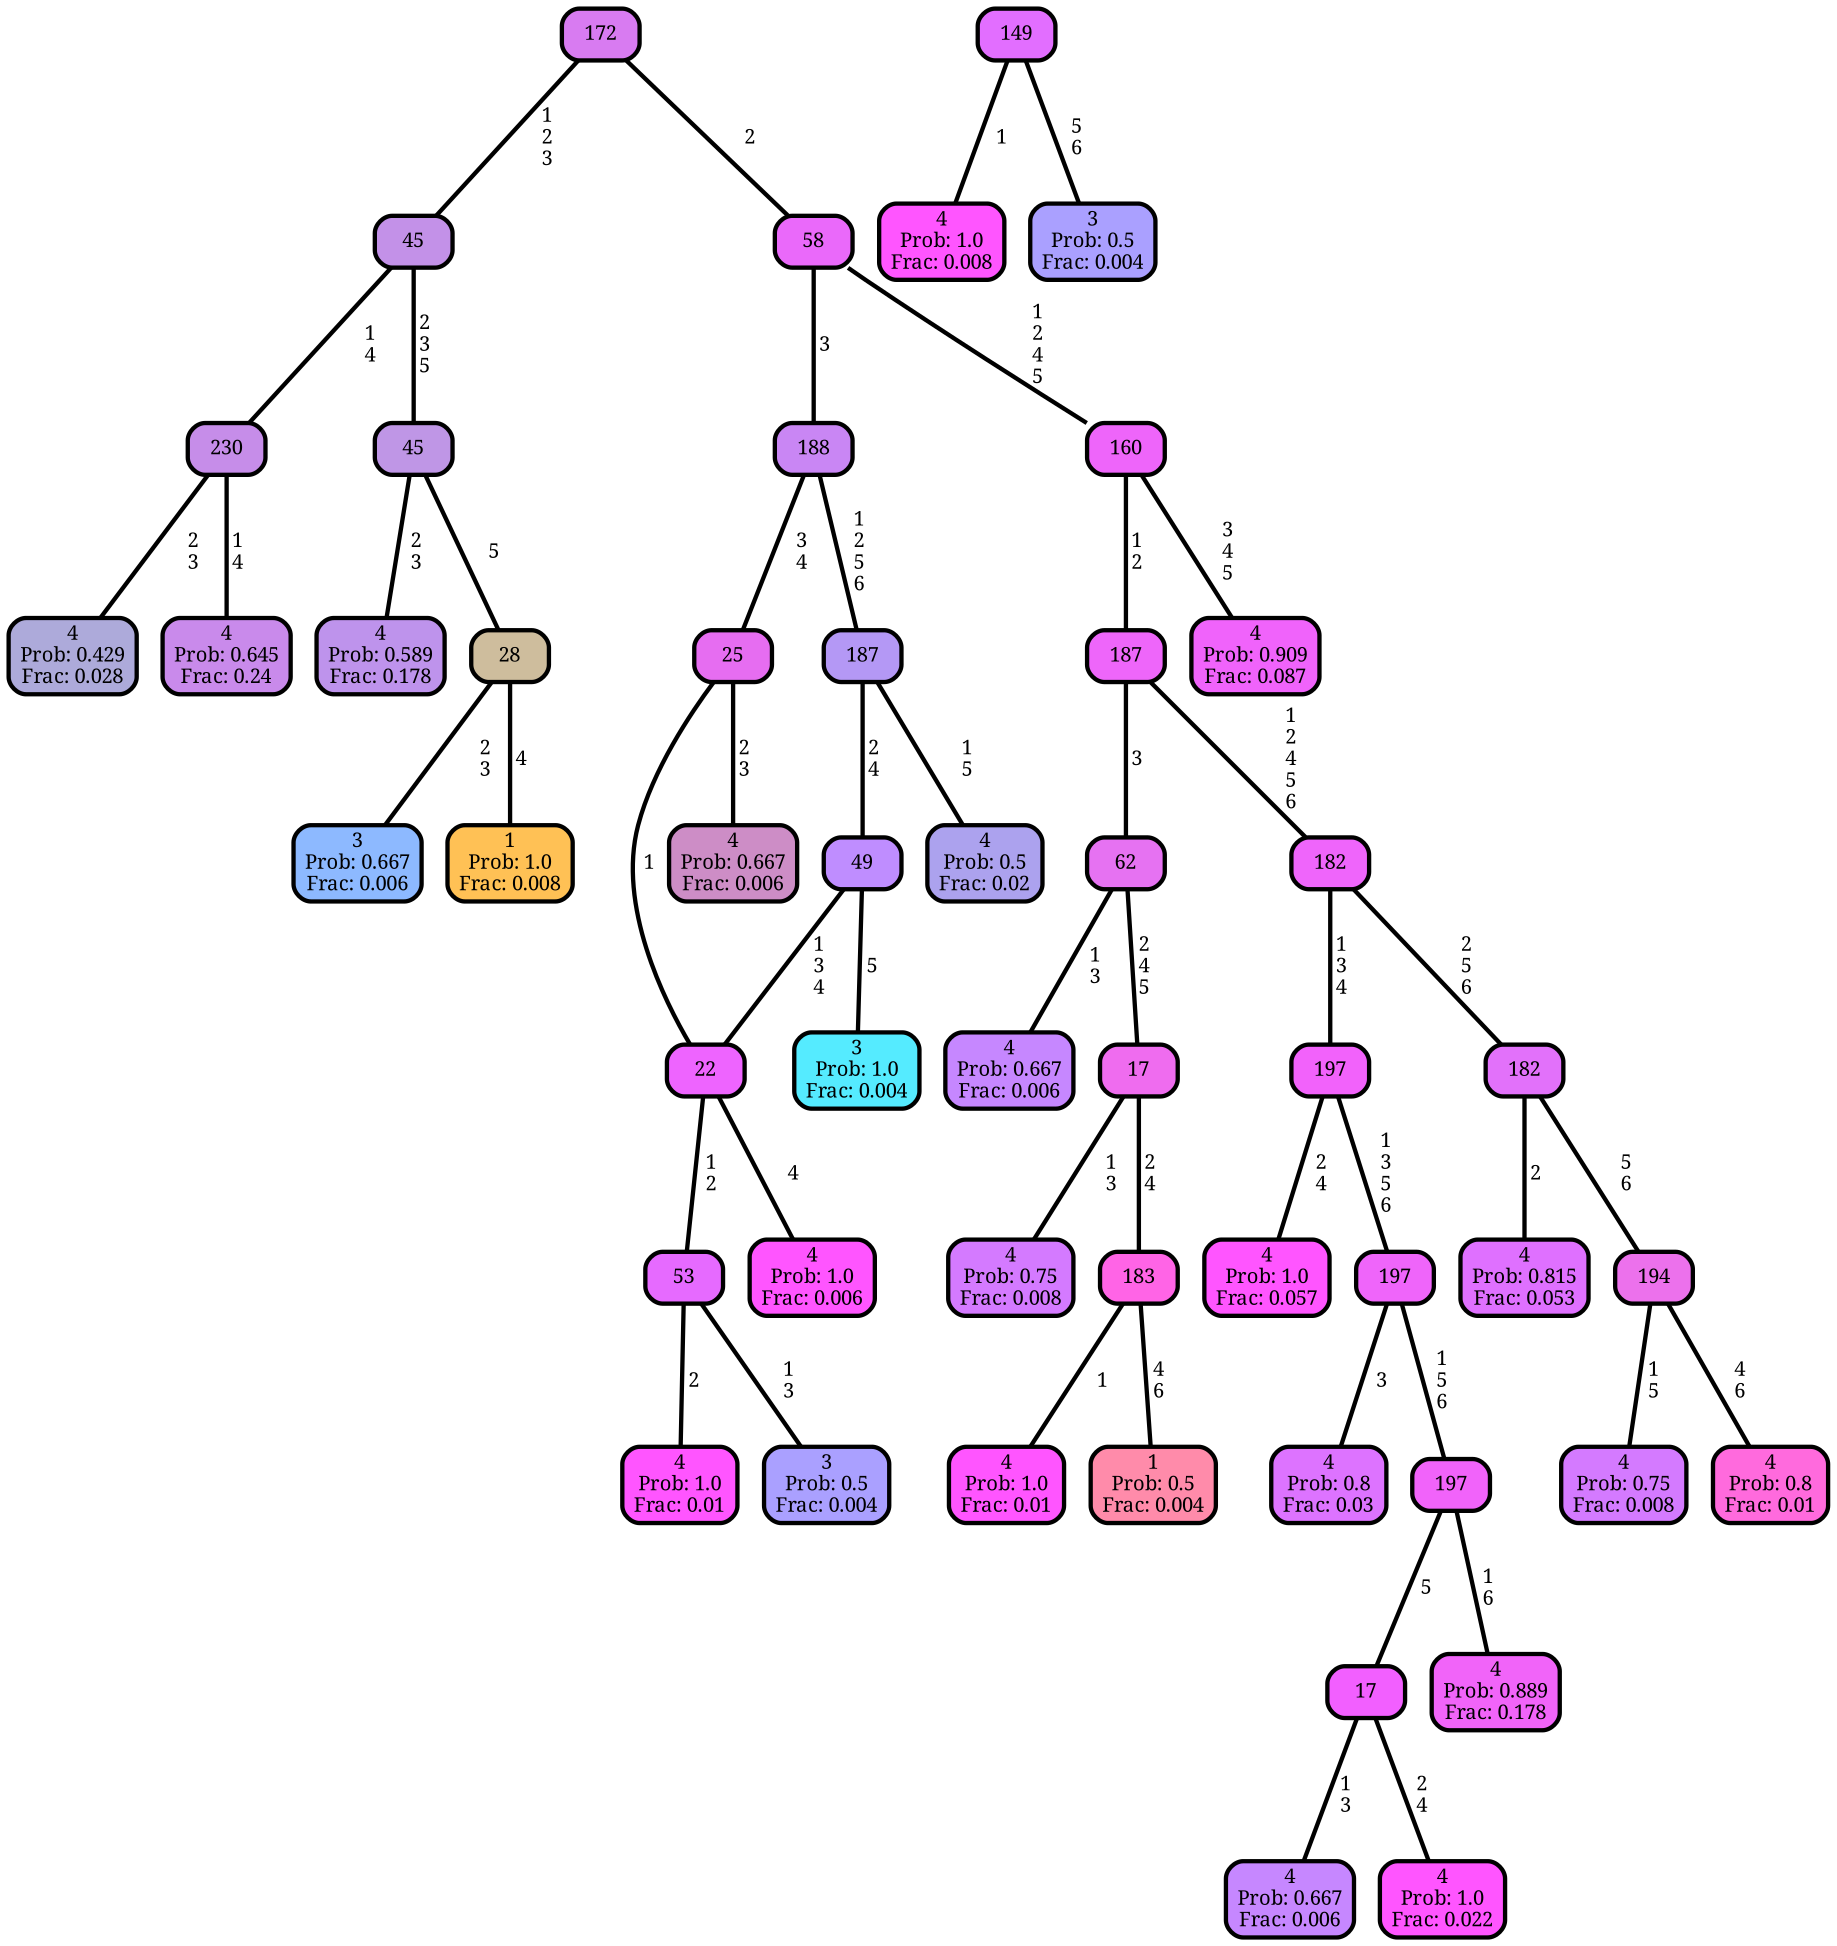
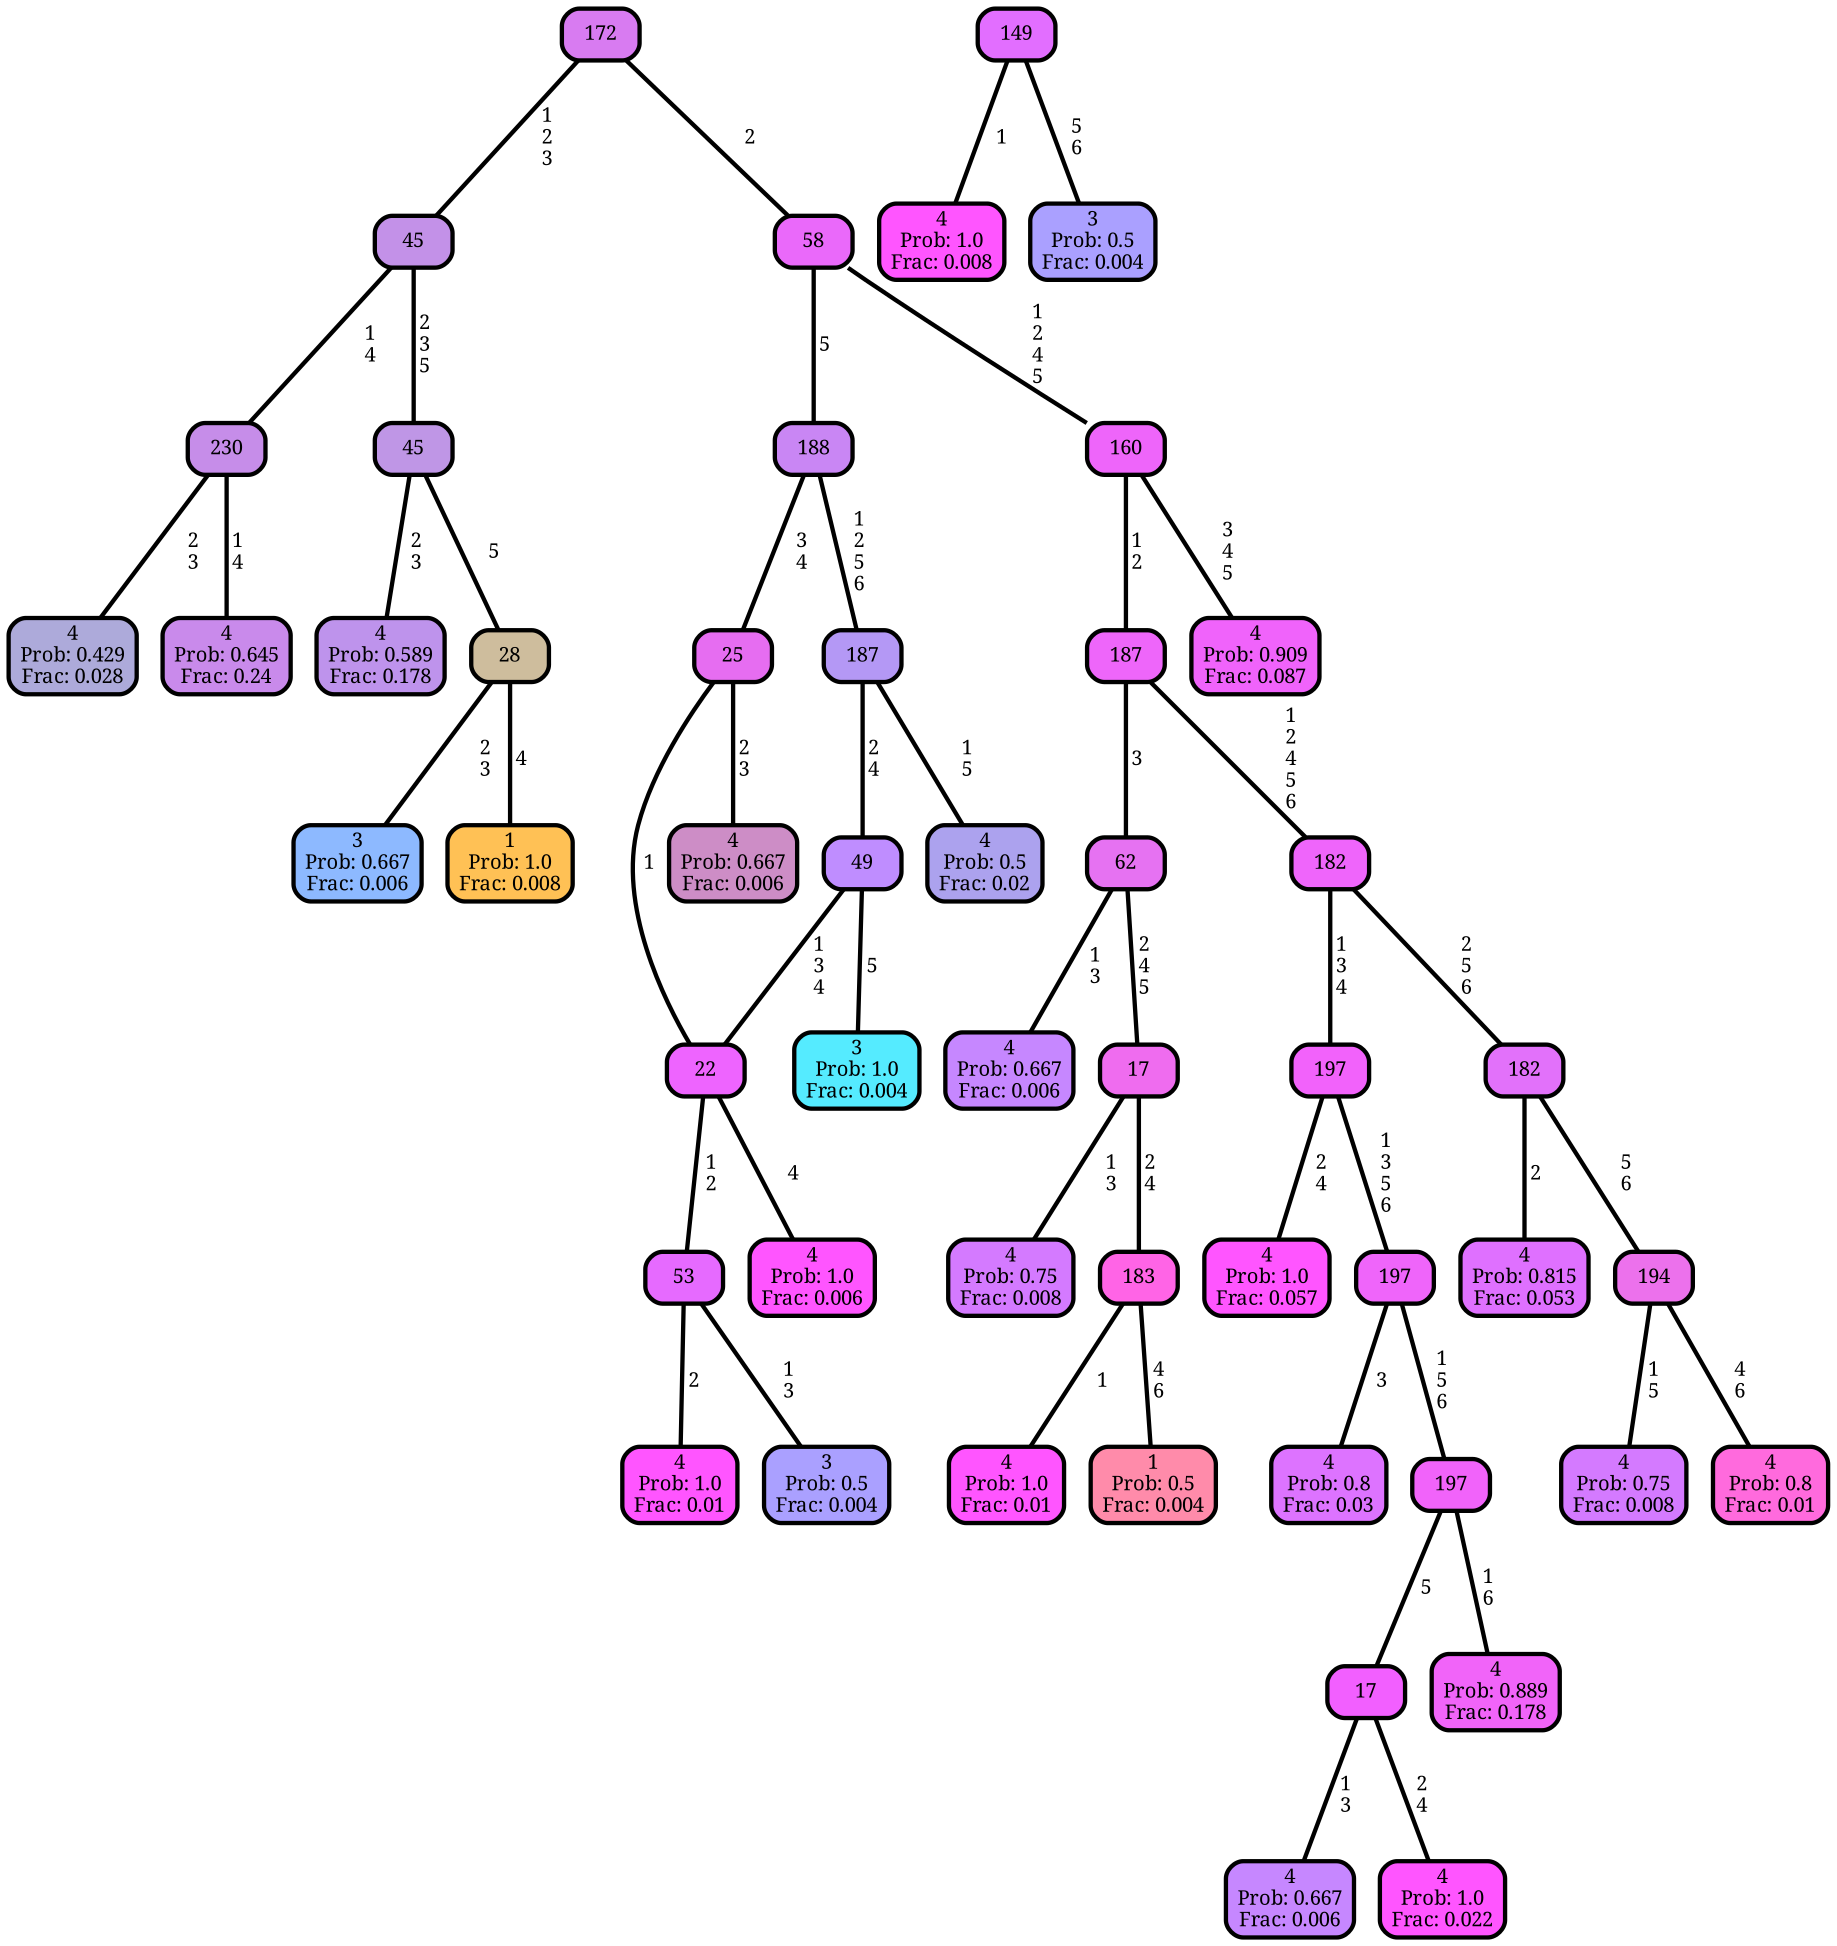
(822, 345) -> (822, 345)
